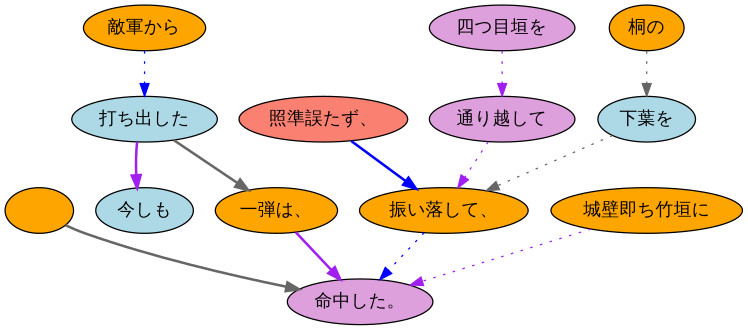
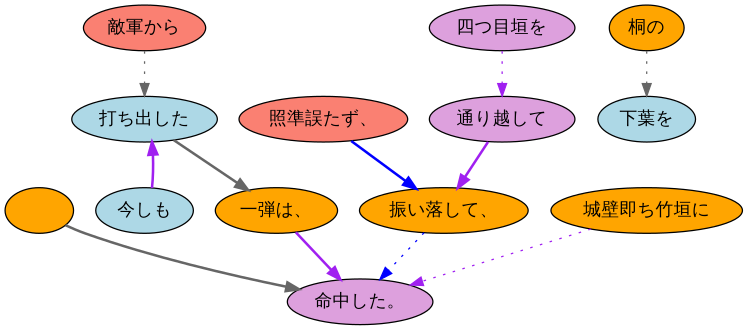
(145, 28) -> (145, 28)
(145, 67) -> (145, 67)
(136, 158) -> (153, 171)
(476, 160) -> (476, 160)
(555, 161) -> none
